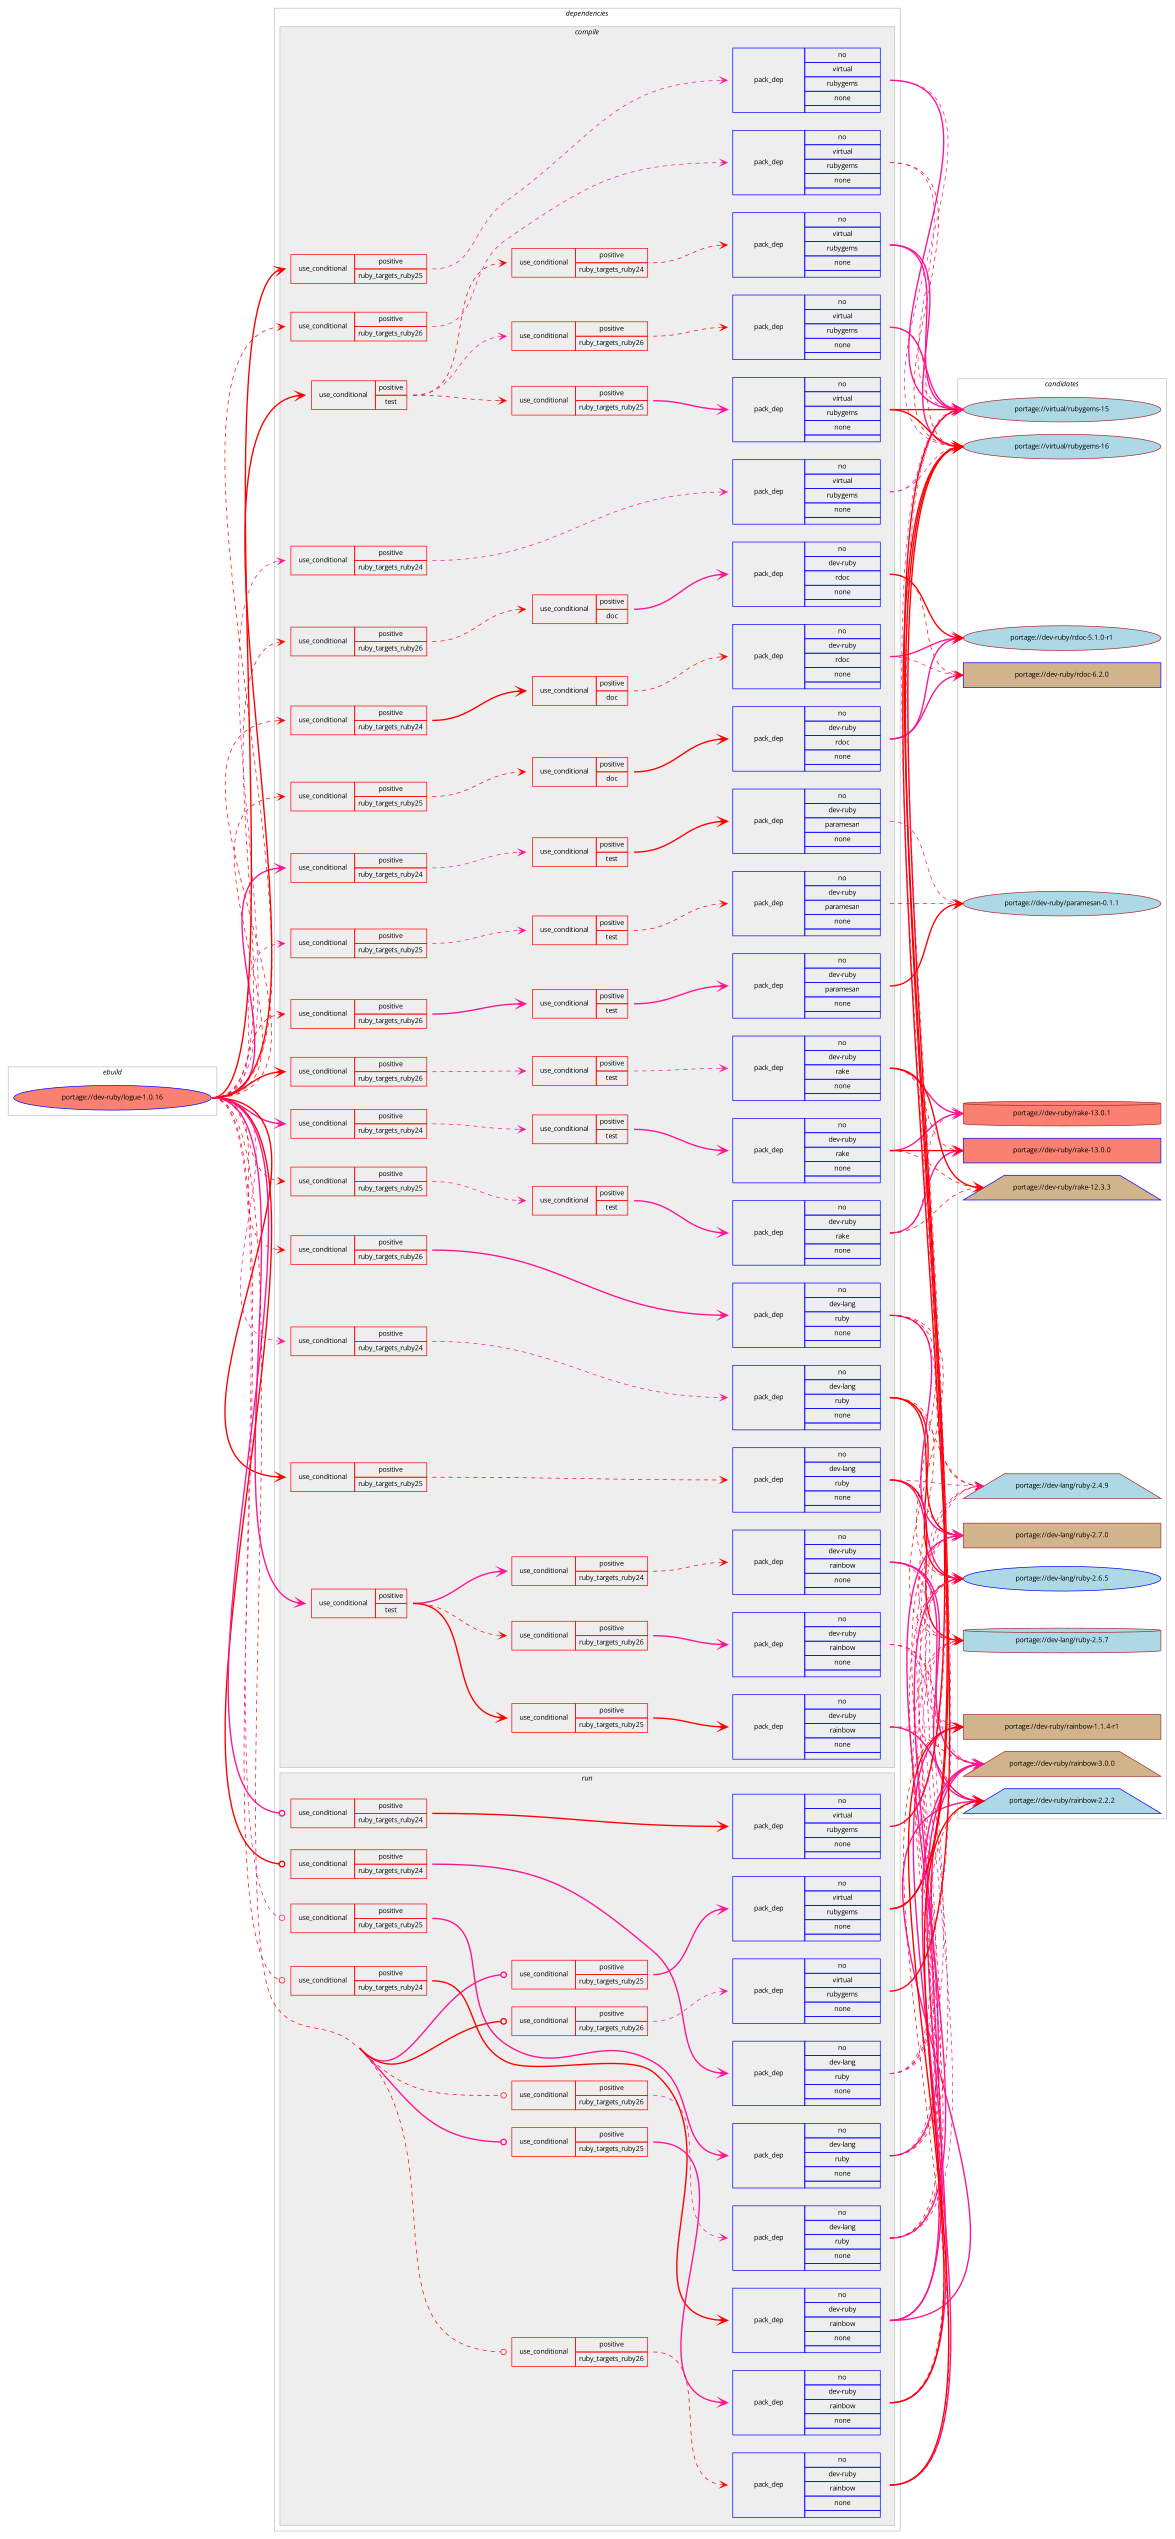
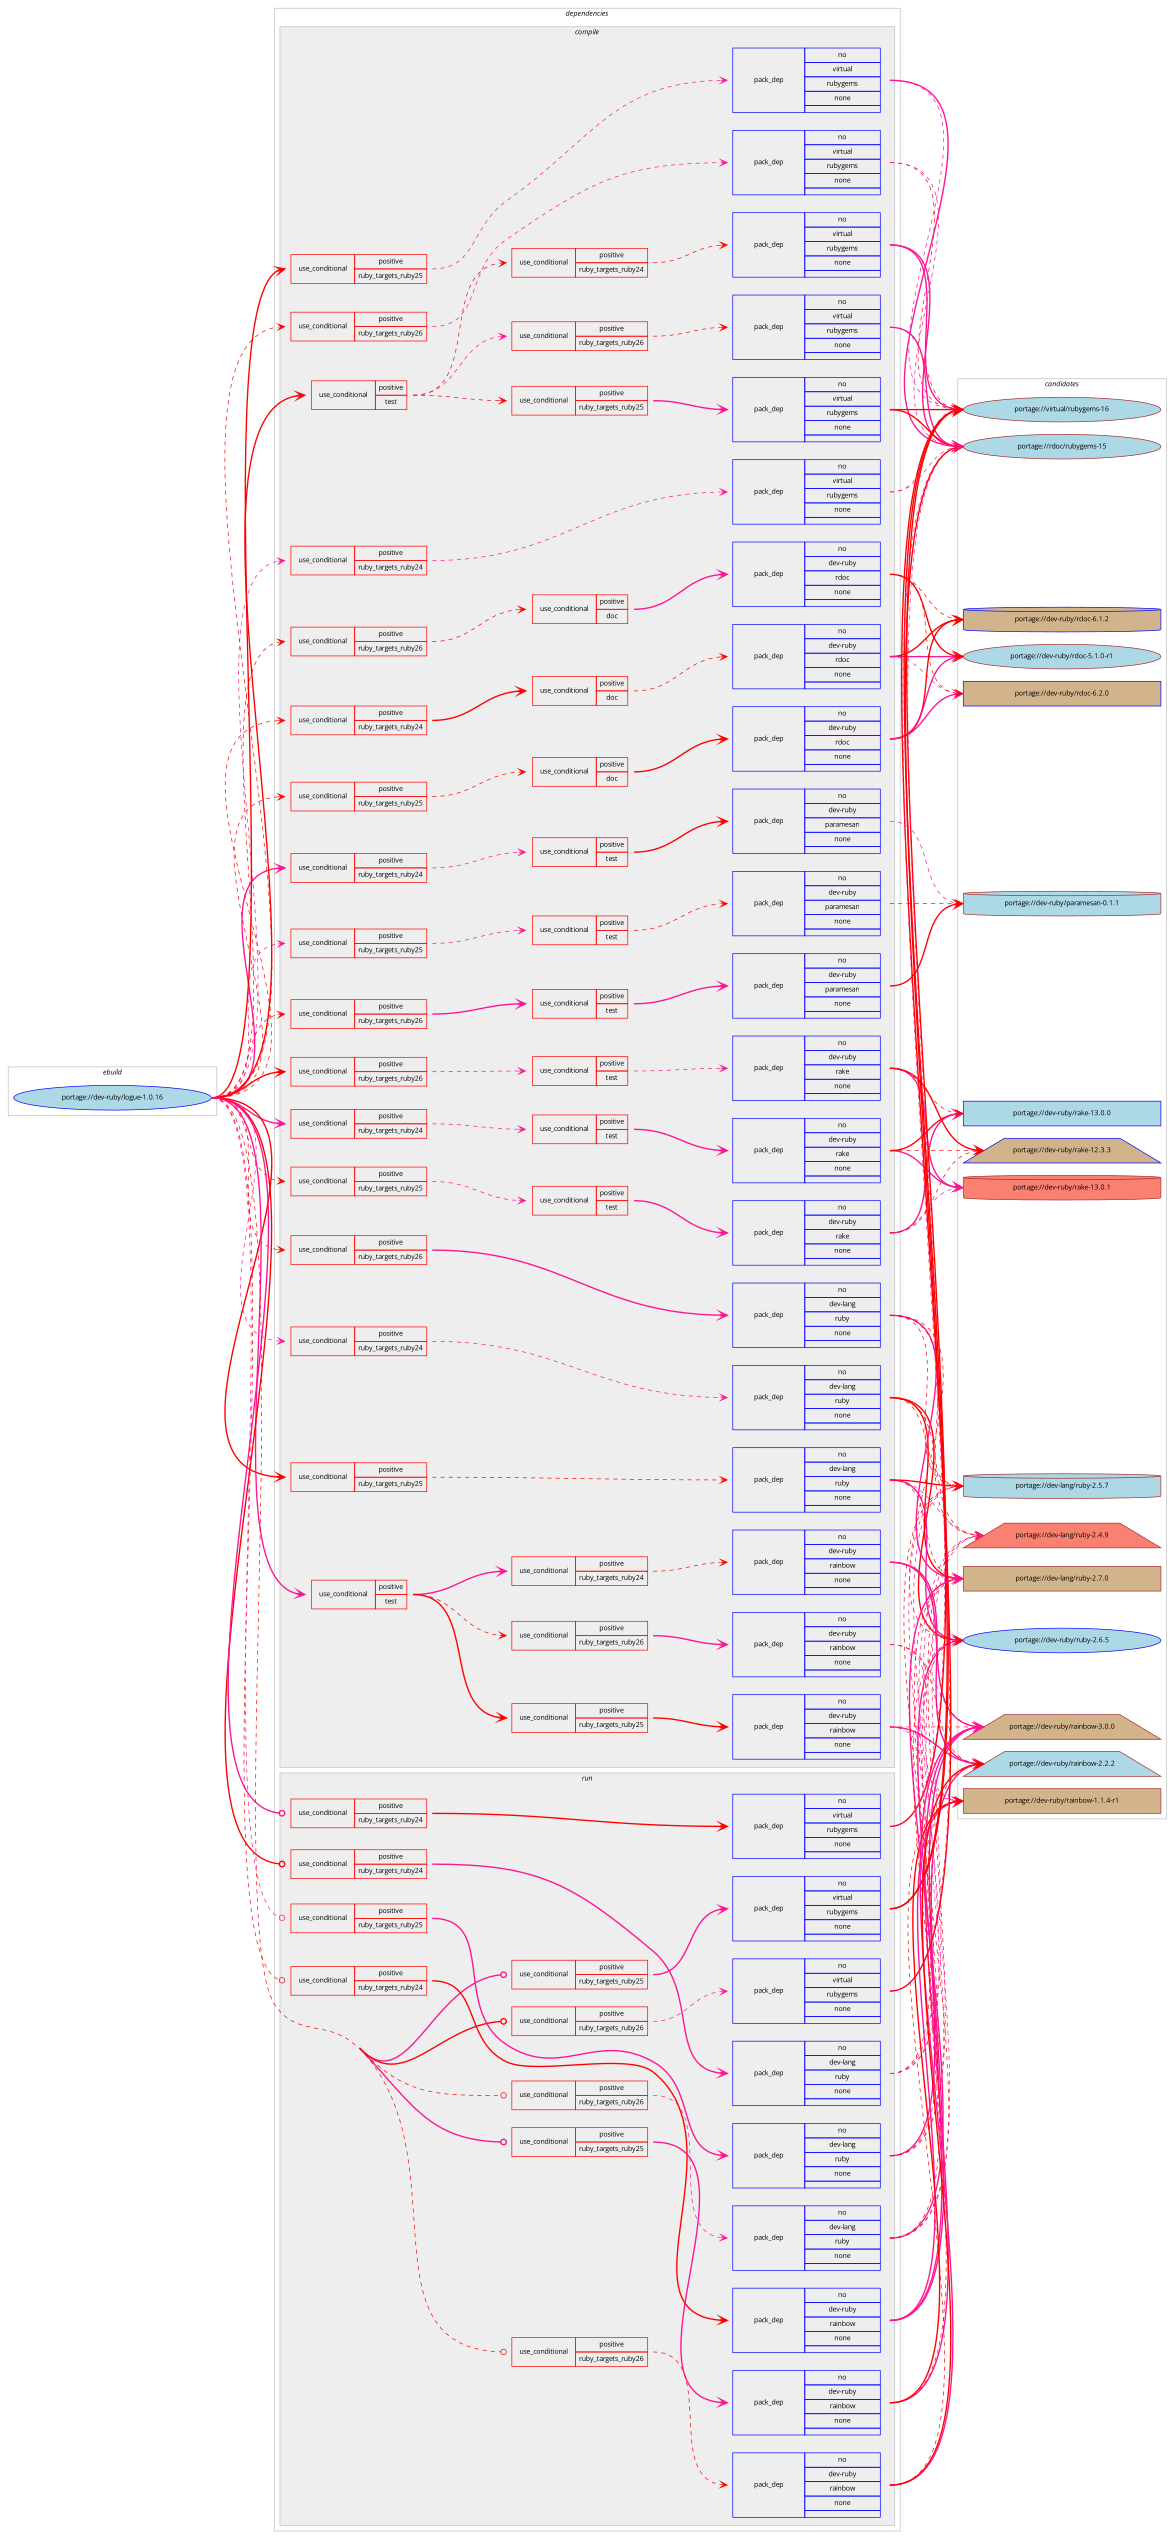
(1062, 410) -> (1062, 447)
none -> (1062, 620)
(1062, 904) -> (1062, 904)
(113, 1098) -> (113, 1098)
(1062, 1151) -> (1062, 1114)
(1062, 1486) -> (1062, 1536)
(1062, 1579) -> (1062, 1640)
(1062, 1801) -> (1062, 1764)
